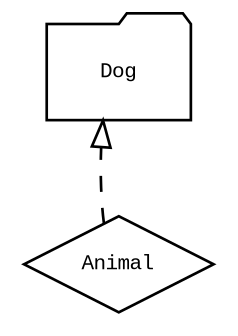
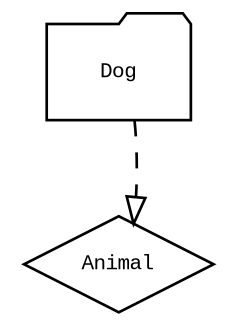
(101, 186) -> (137, 159)
